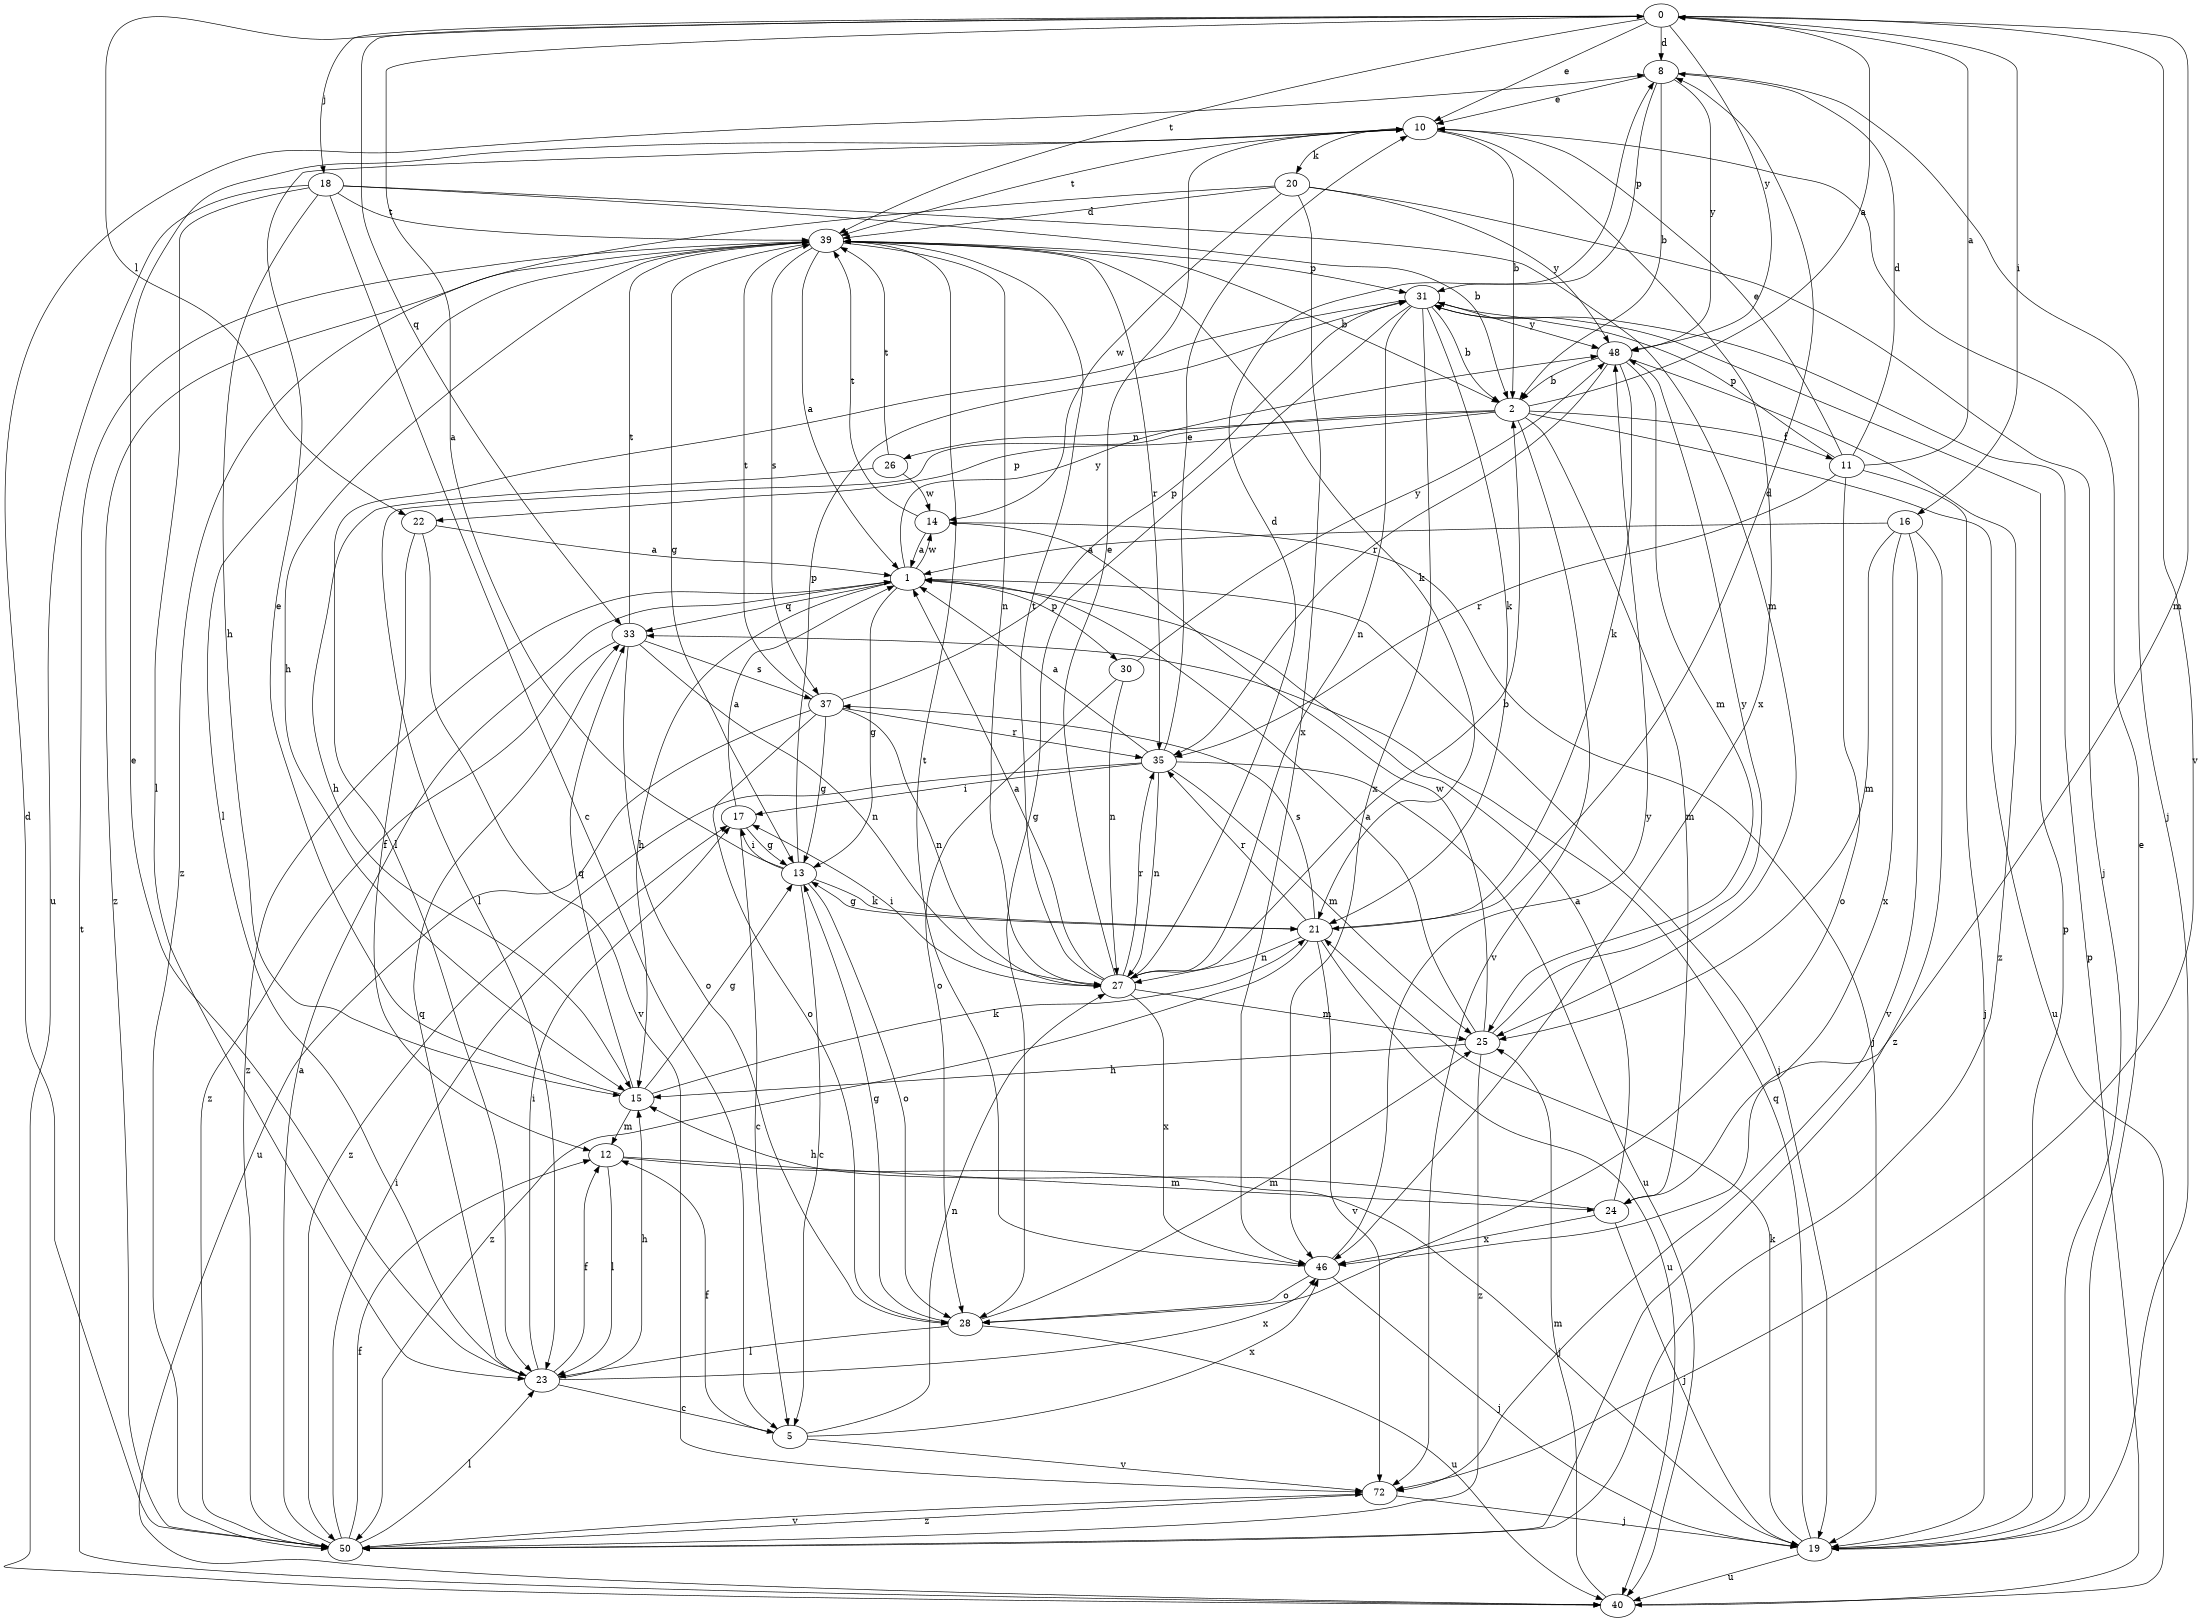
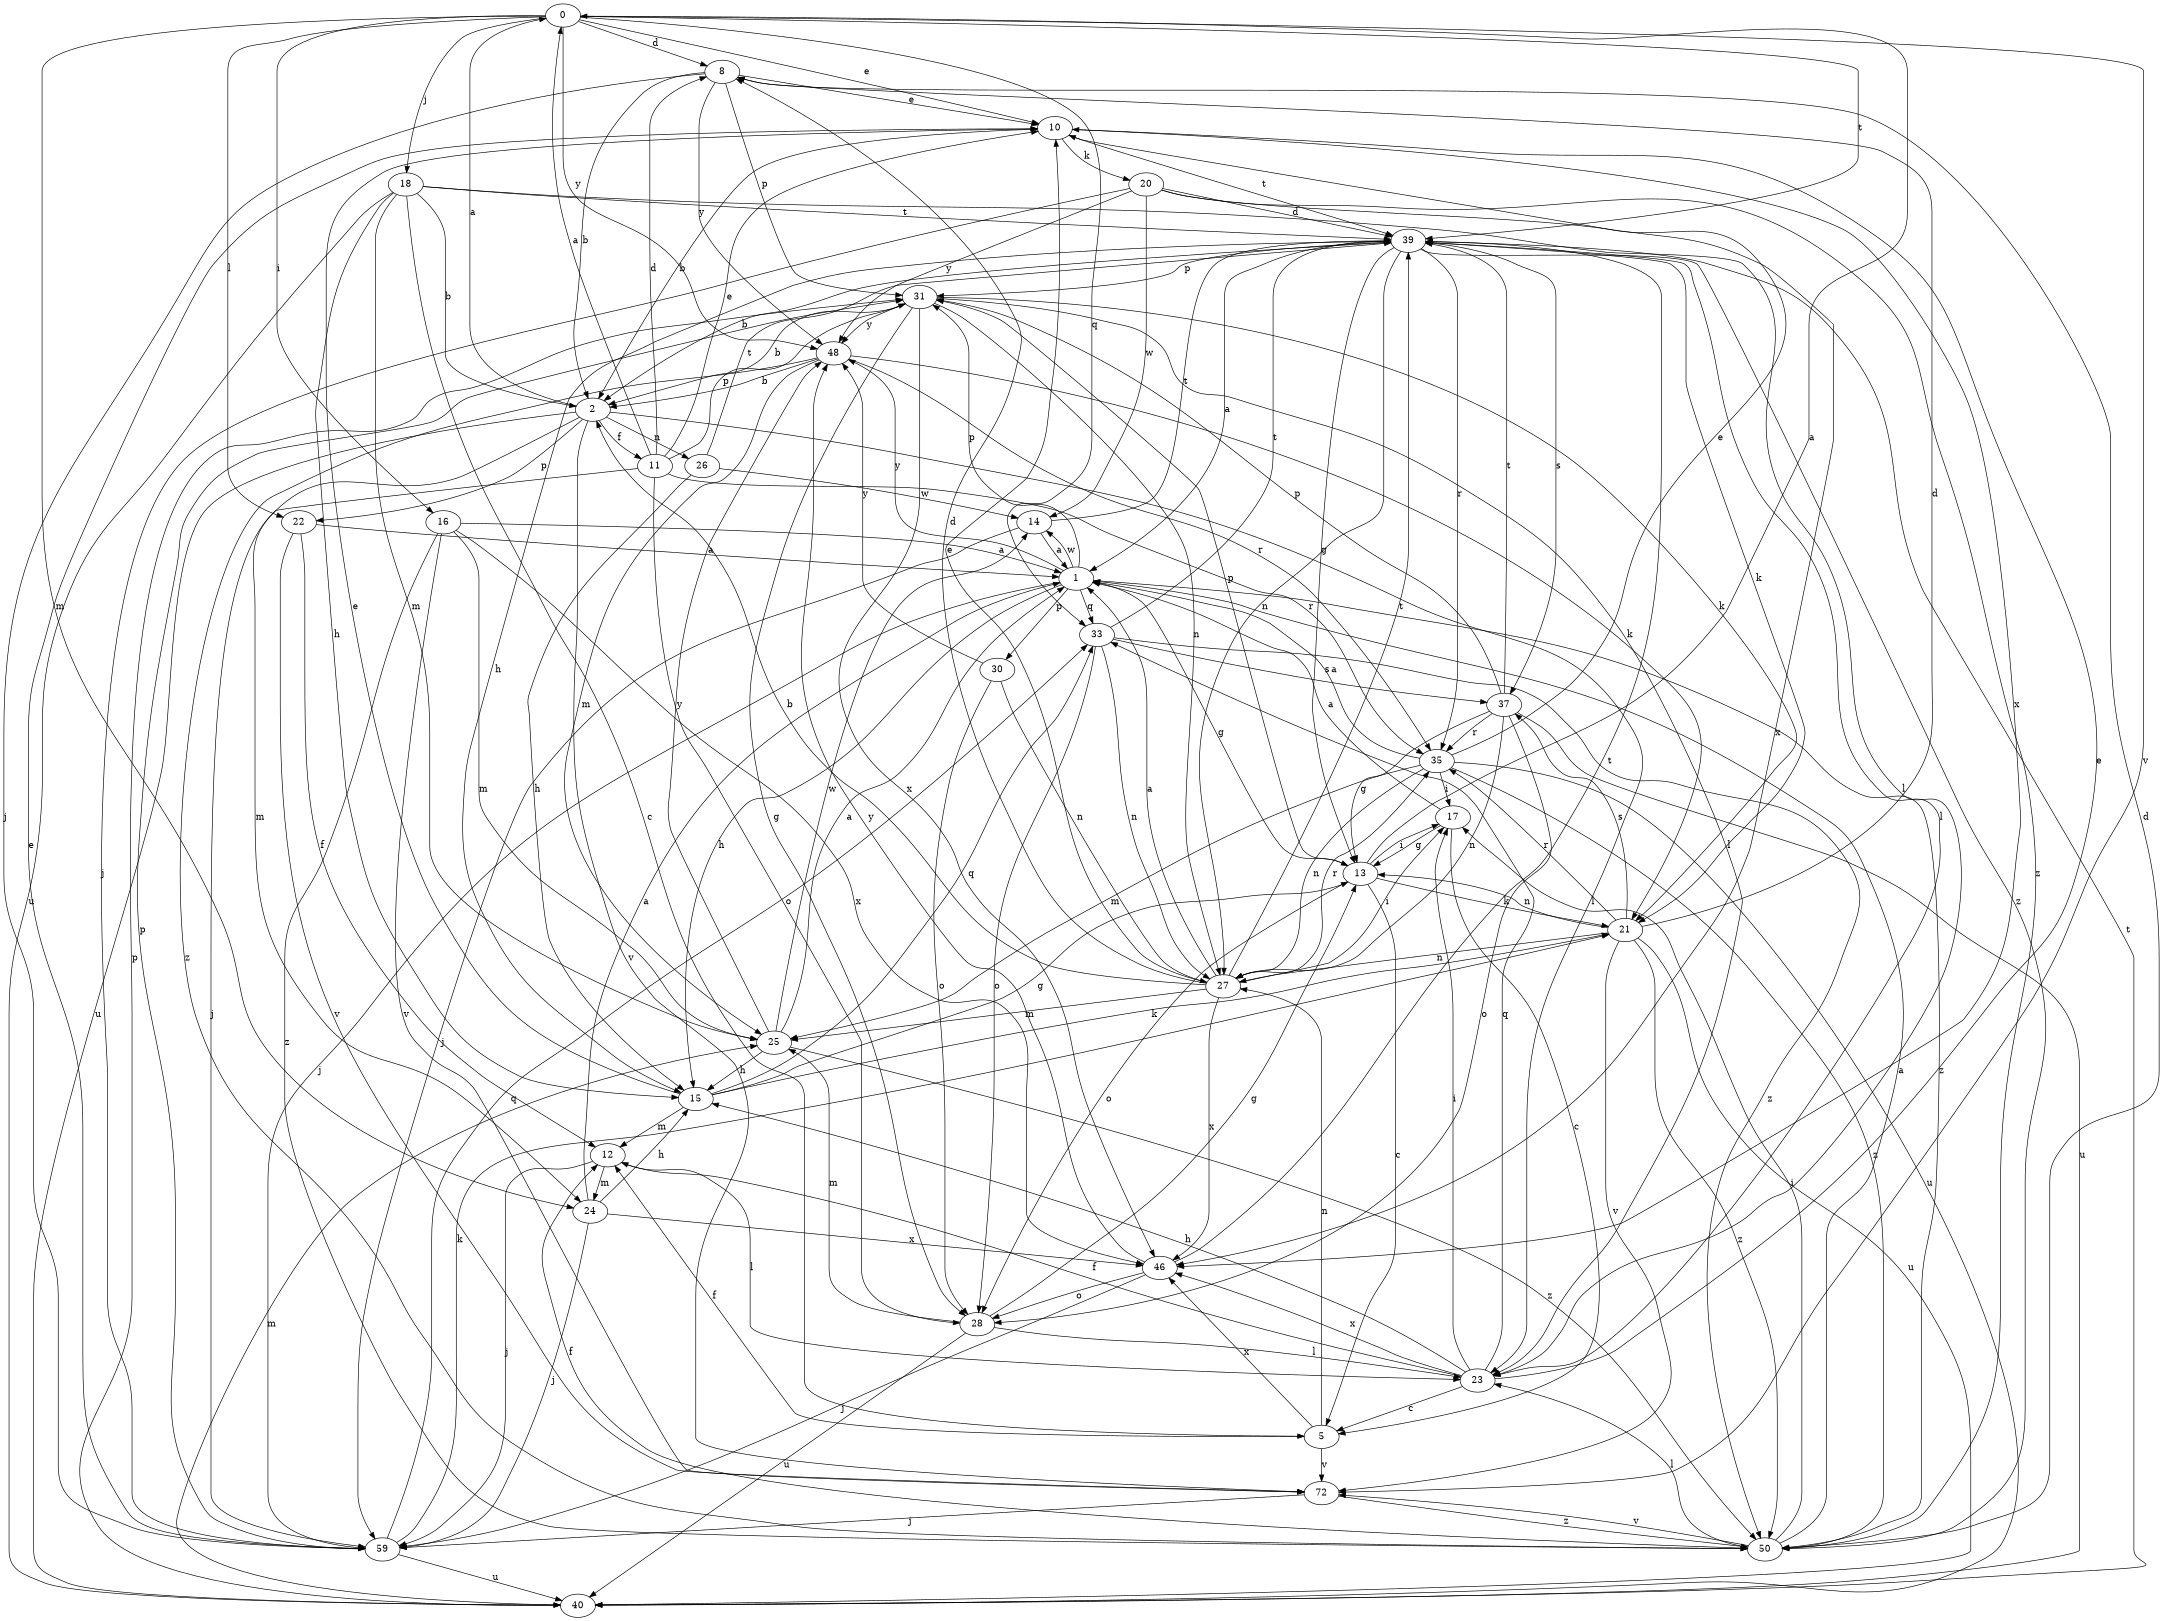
none -> (970, 456)
(853, 902) -> (1527, 902)
(1814, 1549) -> (383, 1549)
